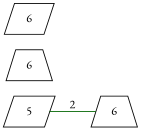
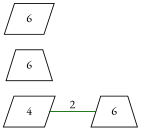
(29, 112) -> (29, 112)
